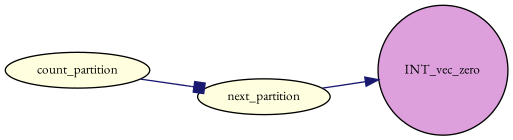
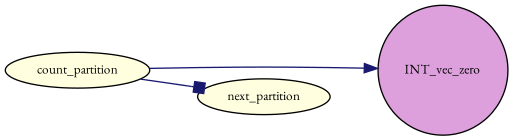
(344, 85) -> (257, 67)
